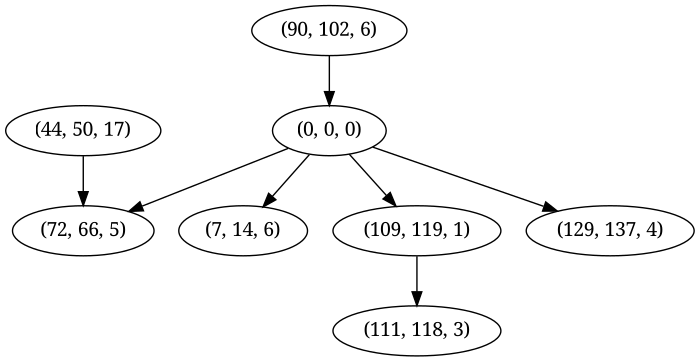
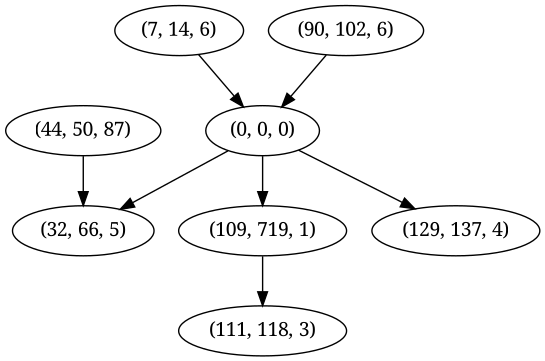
(83, 131) -> (83, 131)
(291, 176) -> (216, 75)
(83, 231) -> (83, 231)
(417, 231) -> (263, 231)
